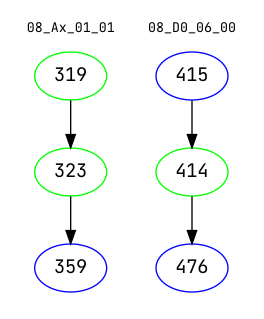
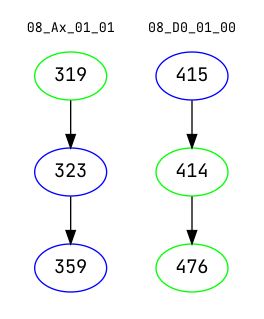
(193, 29) -> (193, 29)
(71, 172) -> (71, 172)
(192, 268) -> (192, 268)
